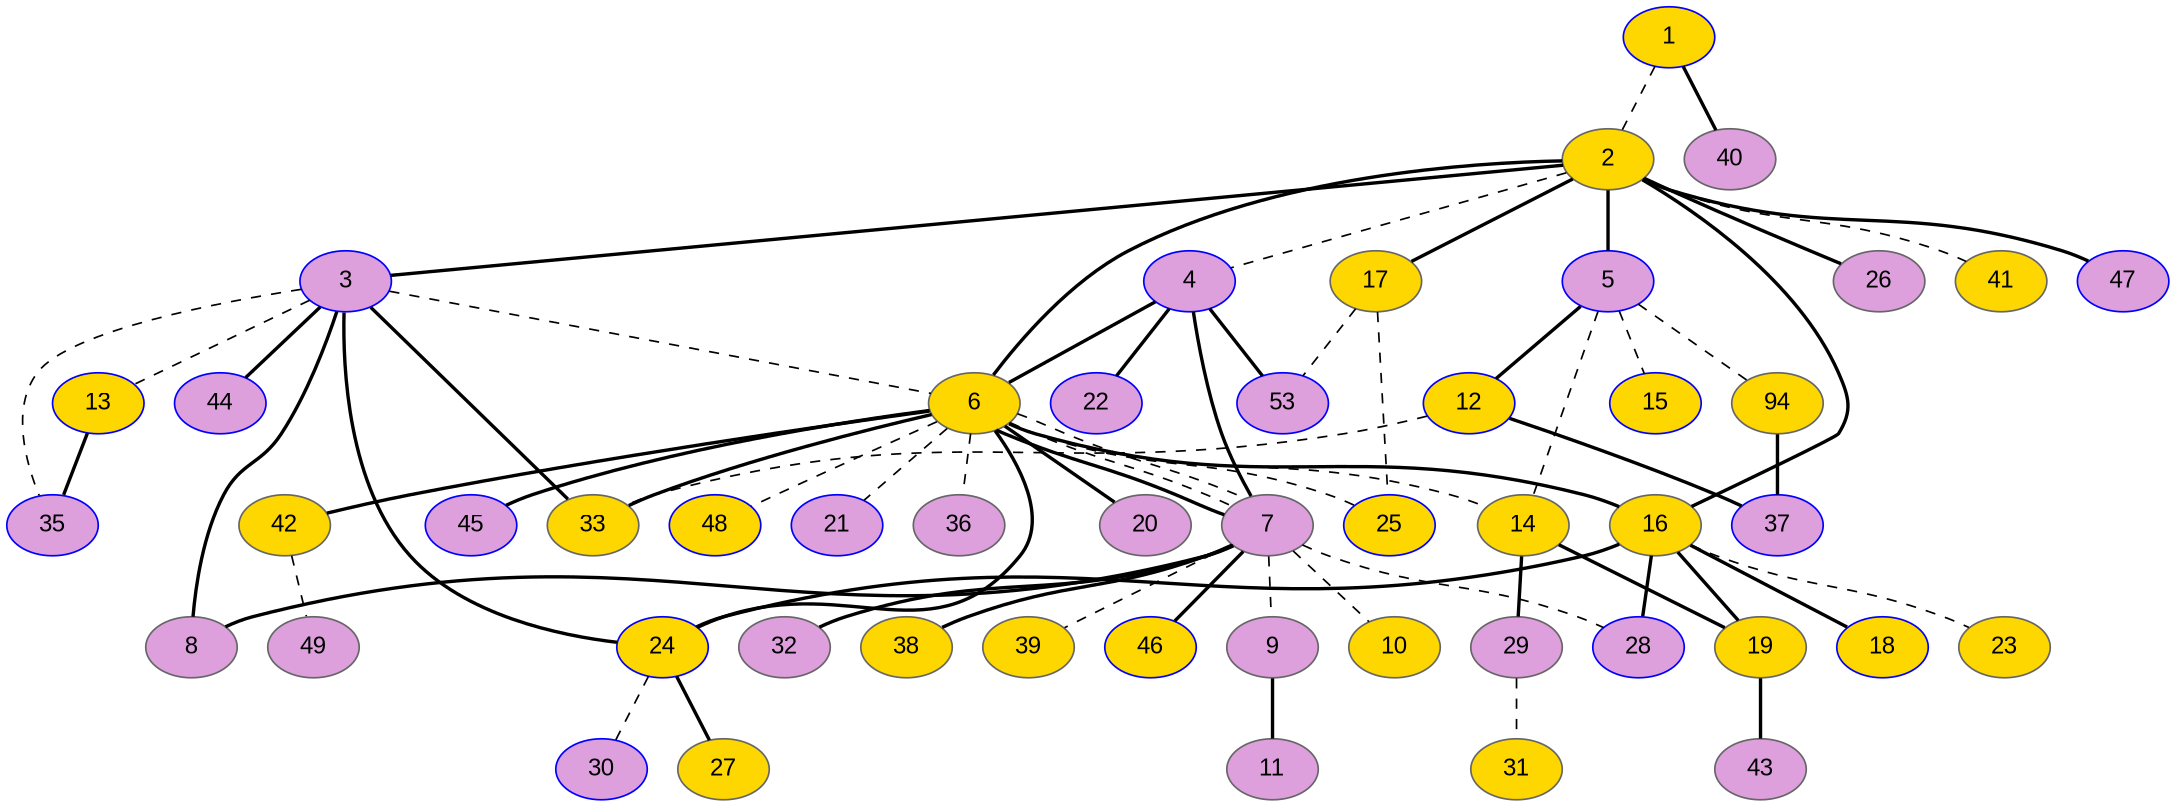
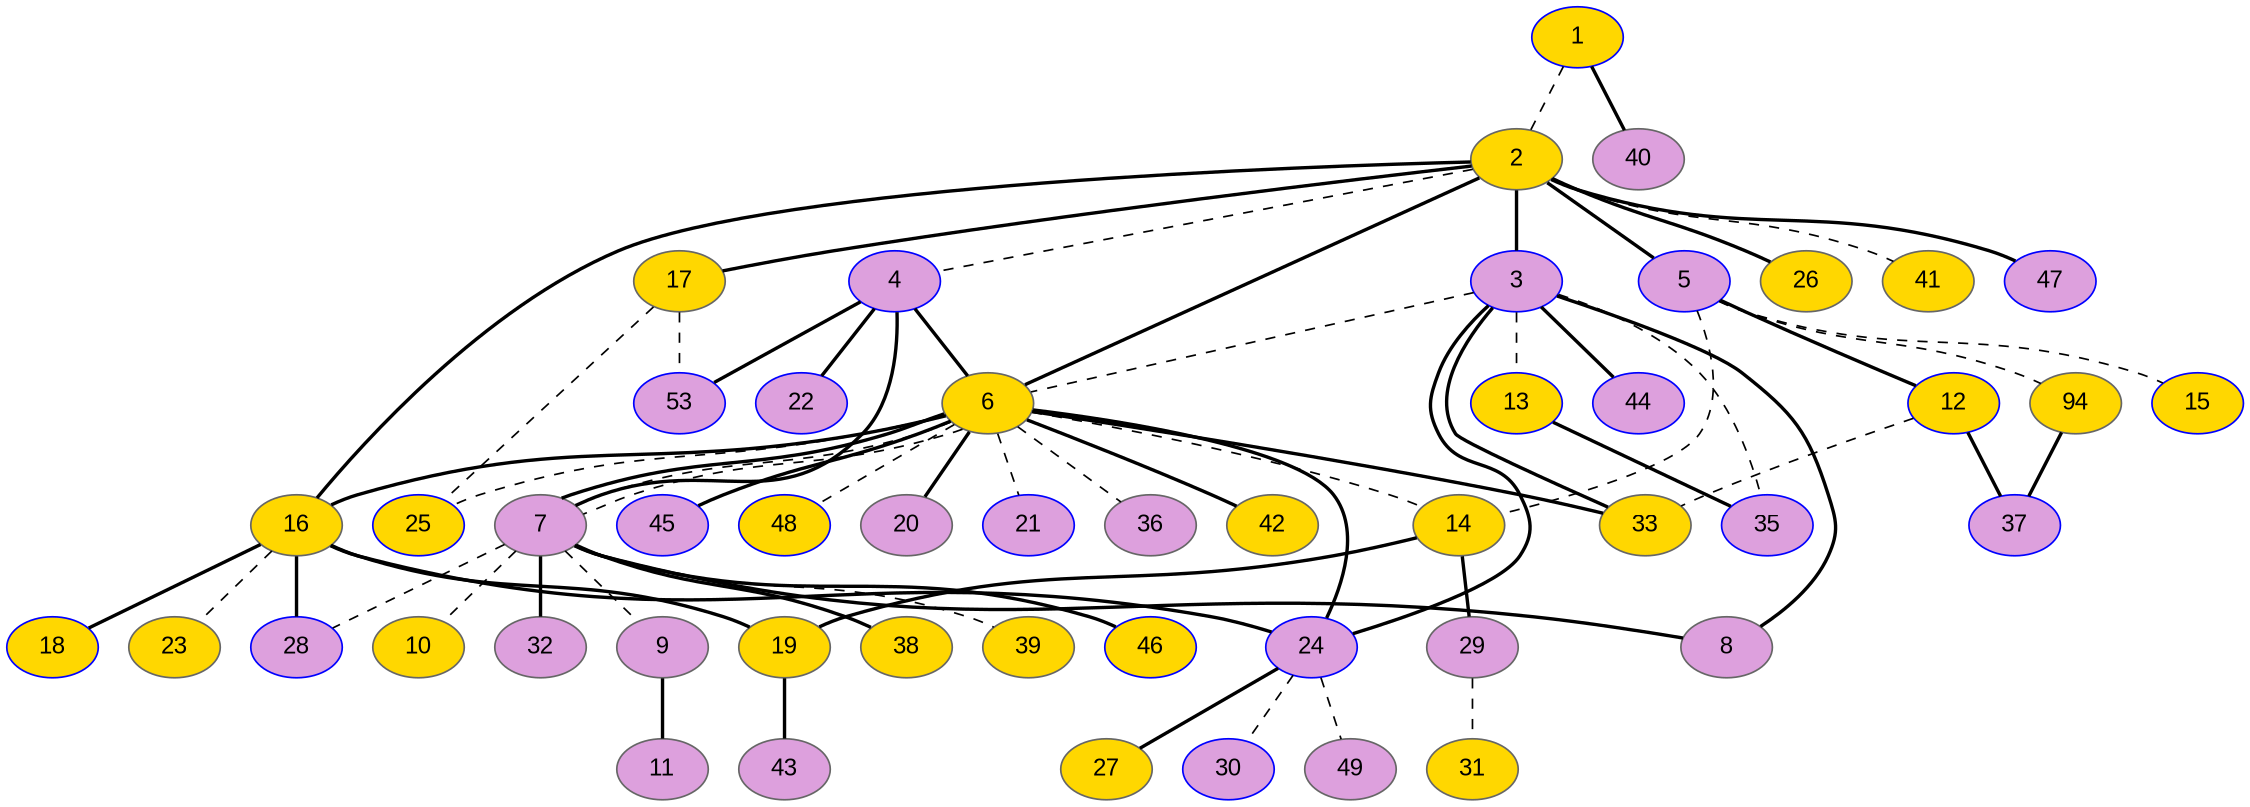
(1879, 281) -> (1806, 281)
(299, 586) -> (1331, 708)
(663, 647) -> (1312, 647)
